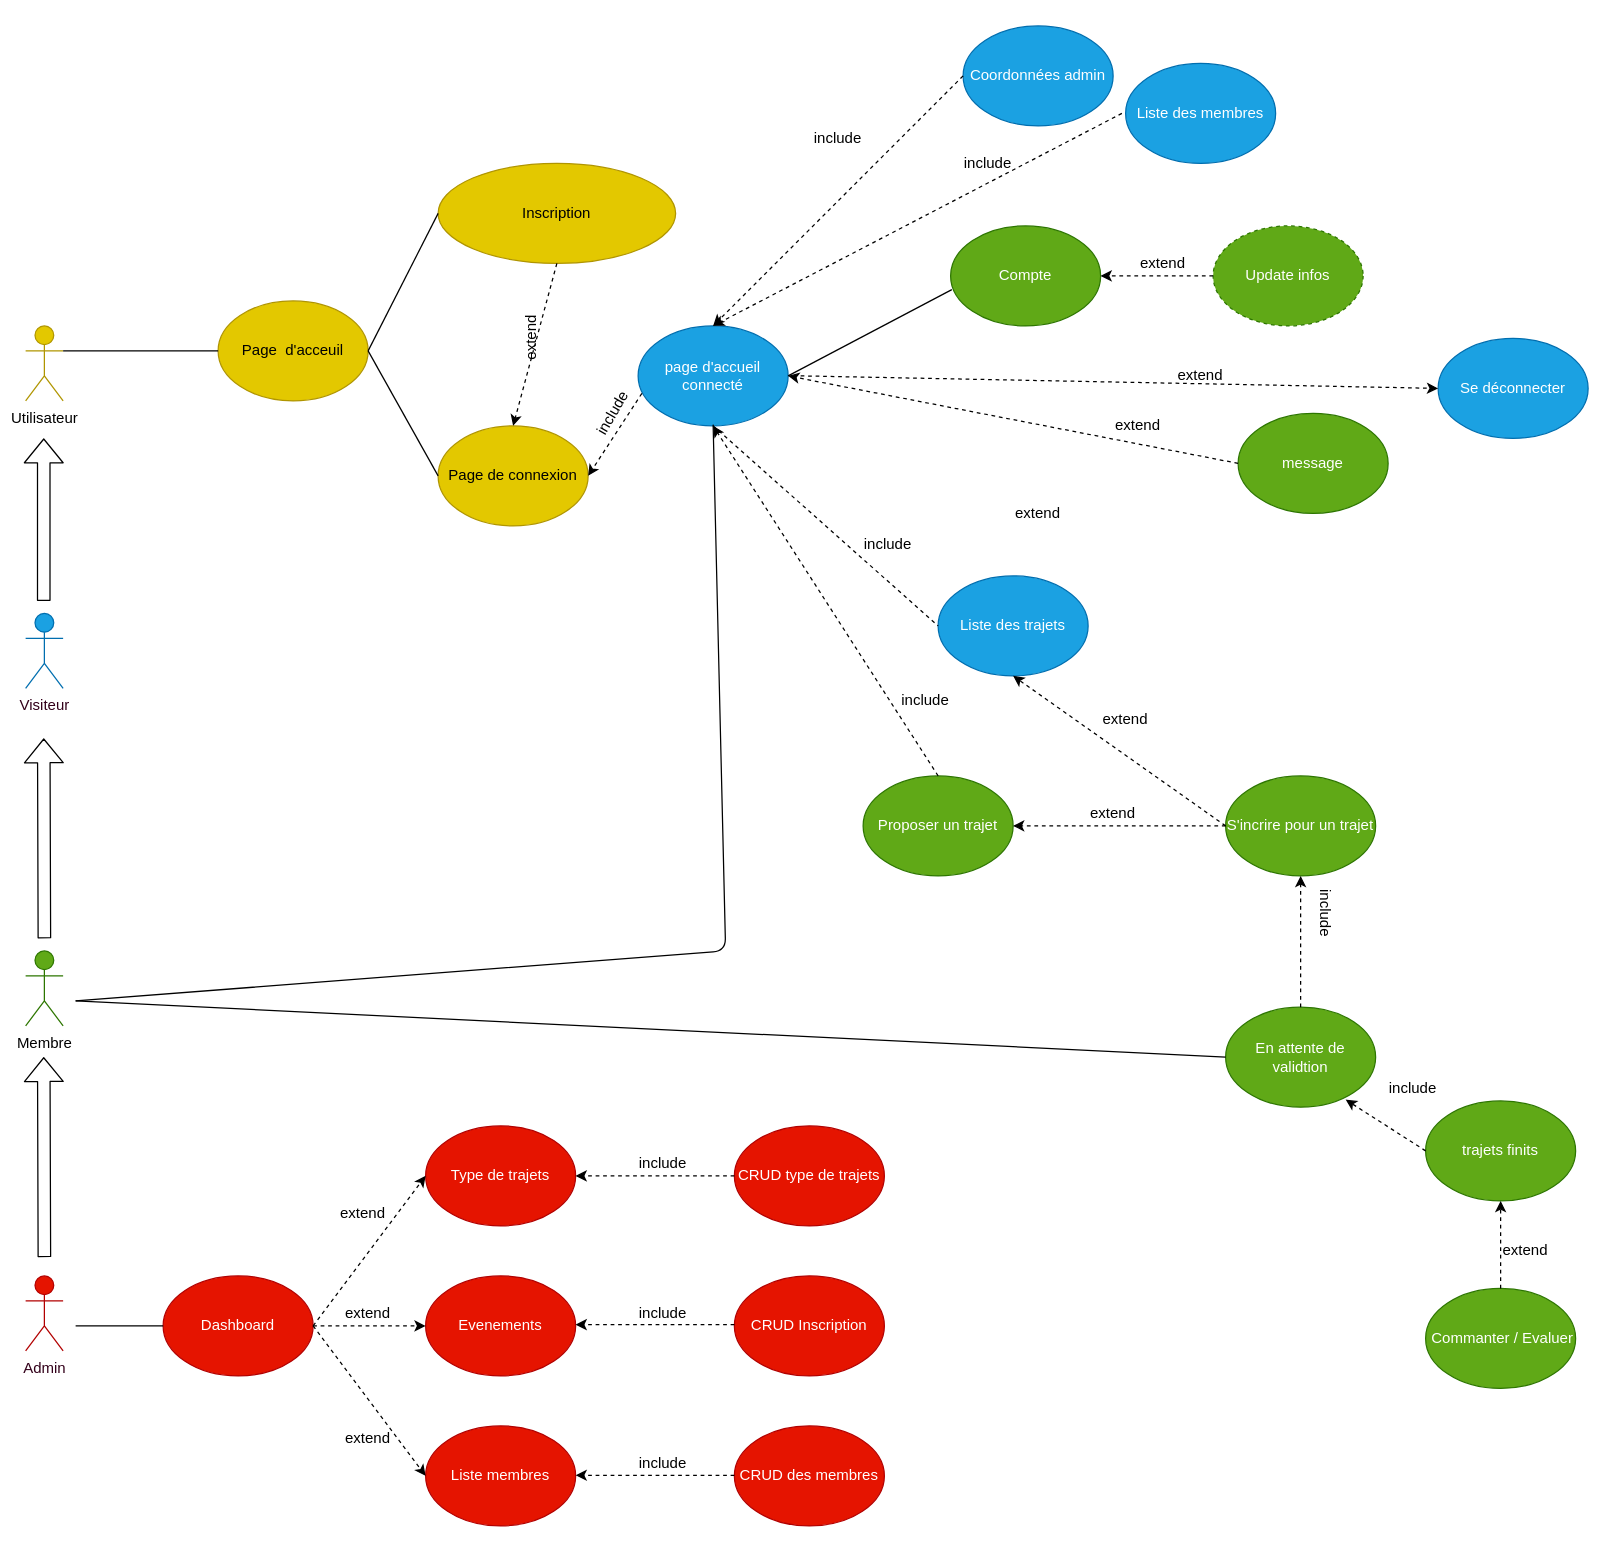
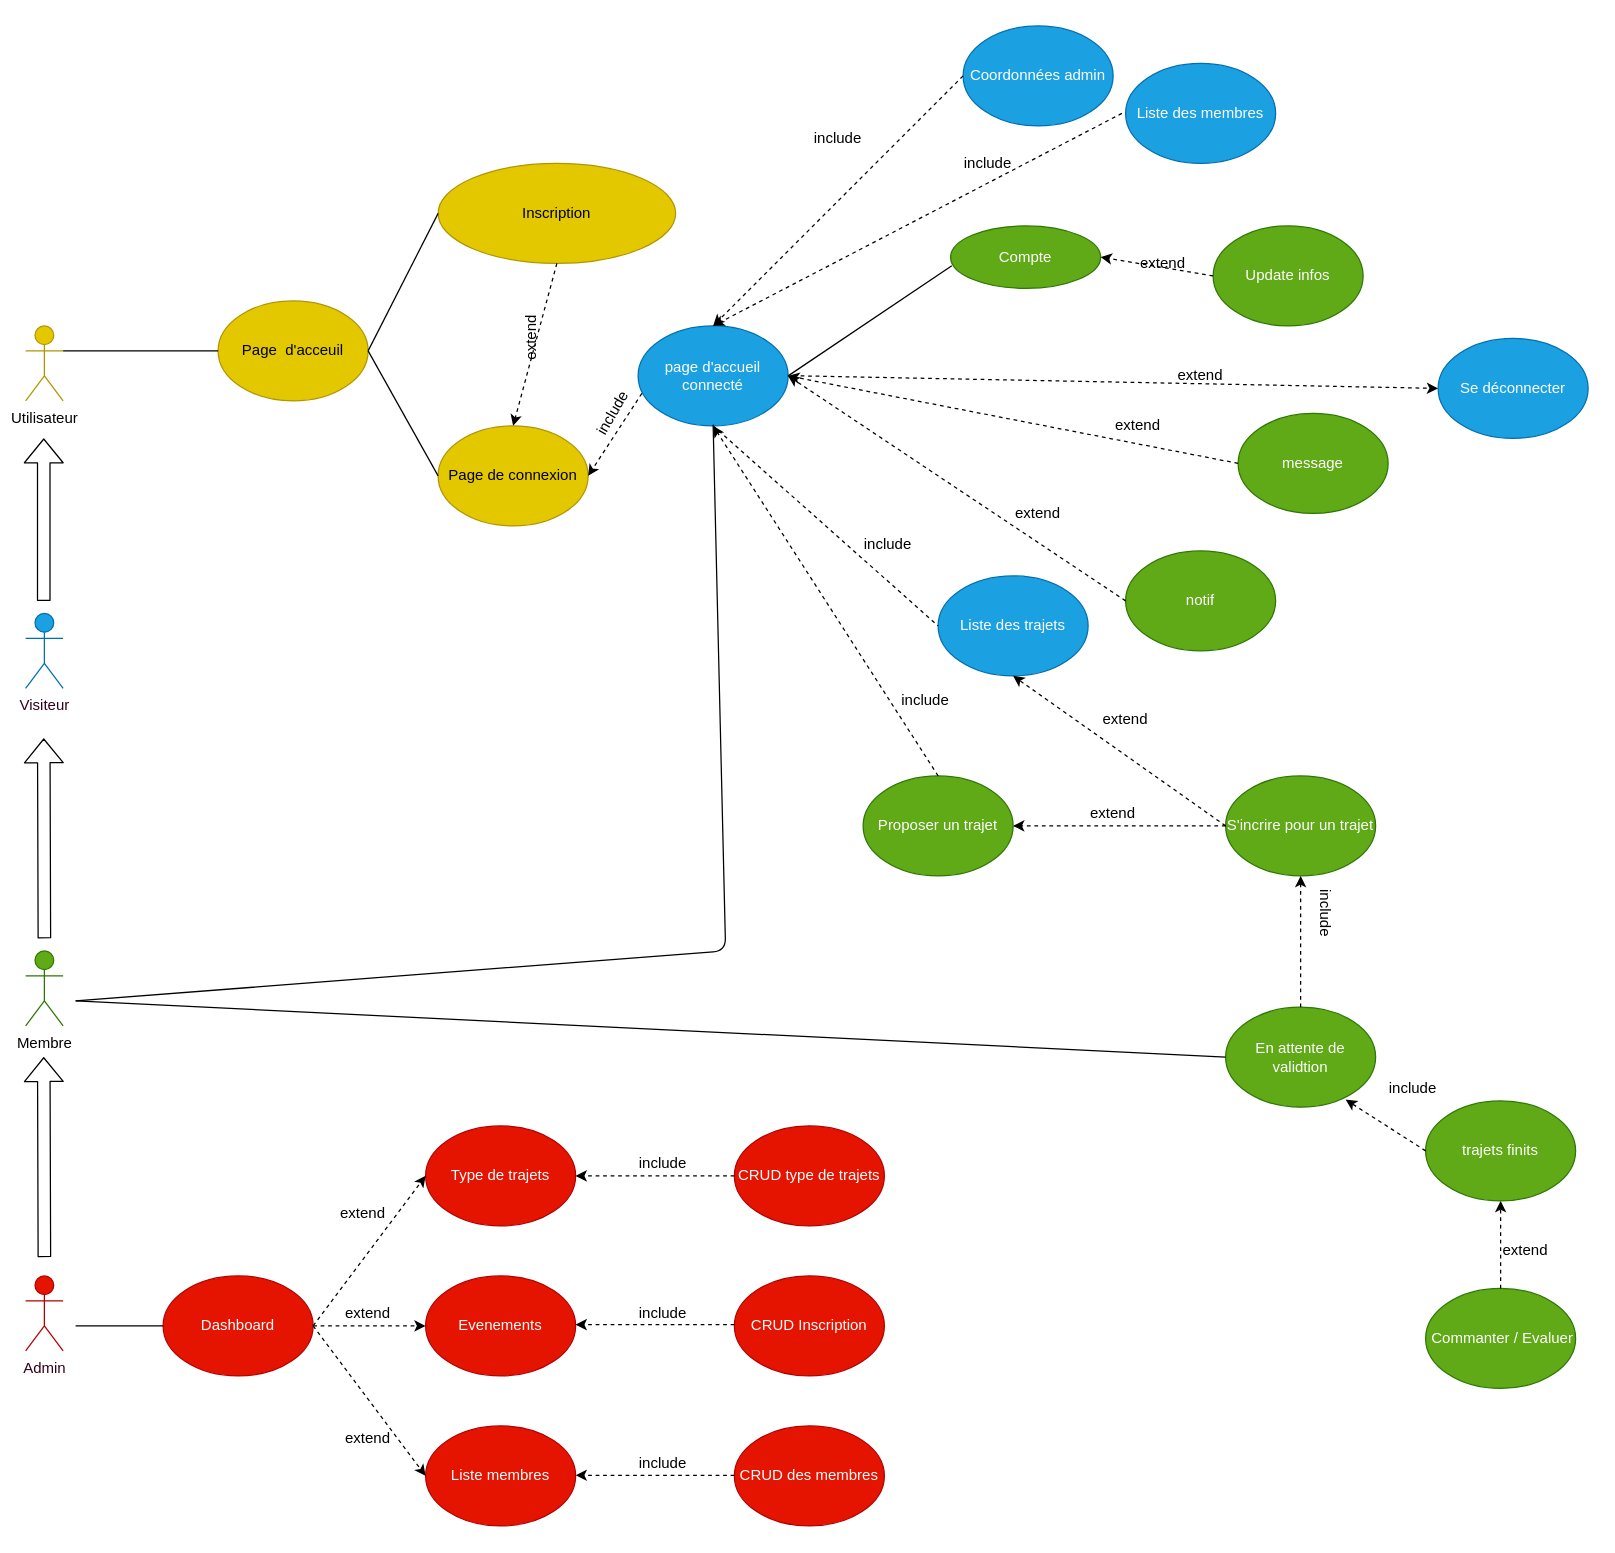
(1026, 276) -> (1026, 257)
(1288, 276) -> (1288, 276)
none -> (961, 491)
none -> (1201, 601)
